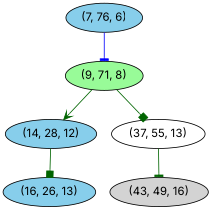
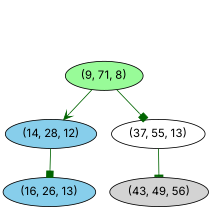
(104, 18) -> none
(159, 192) -> (159, 192)
